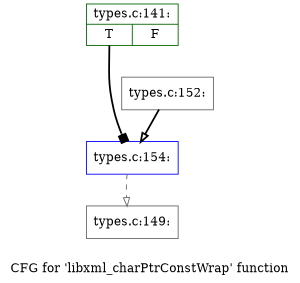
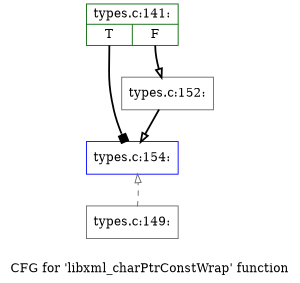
none -> (156, 57)
(126, 186) -> (138, 195)
